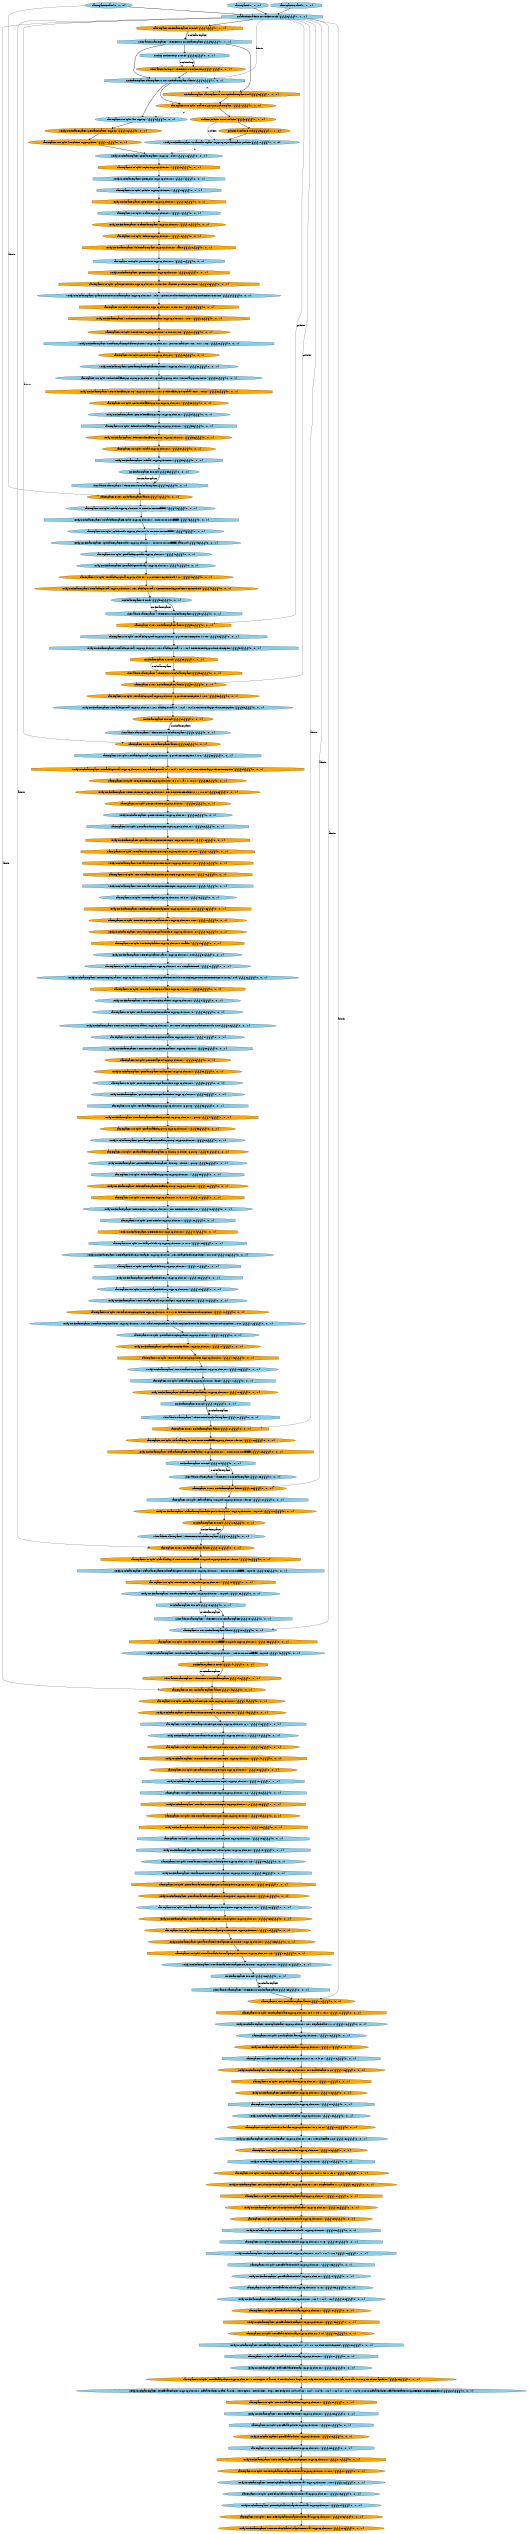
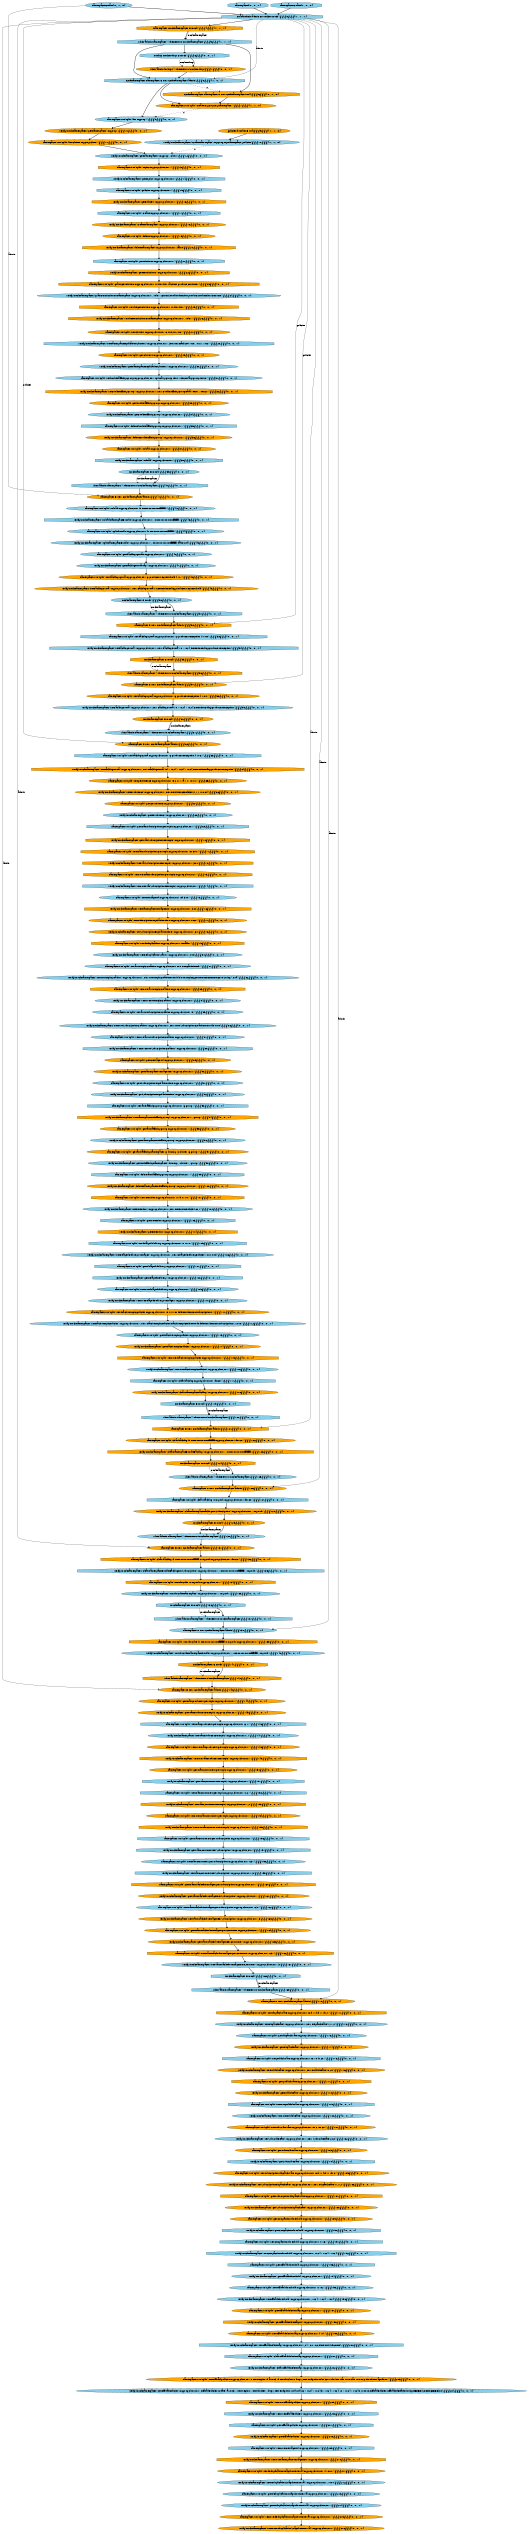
(233, 119) -> none
(27, 385) -> (27, 385)
(211, 1463) -> (211, 1463)
